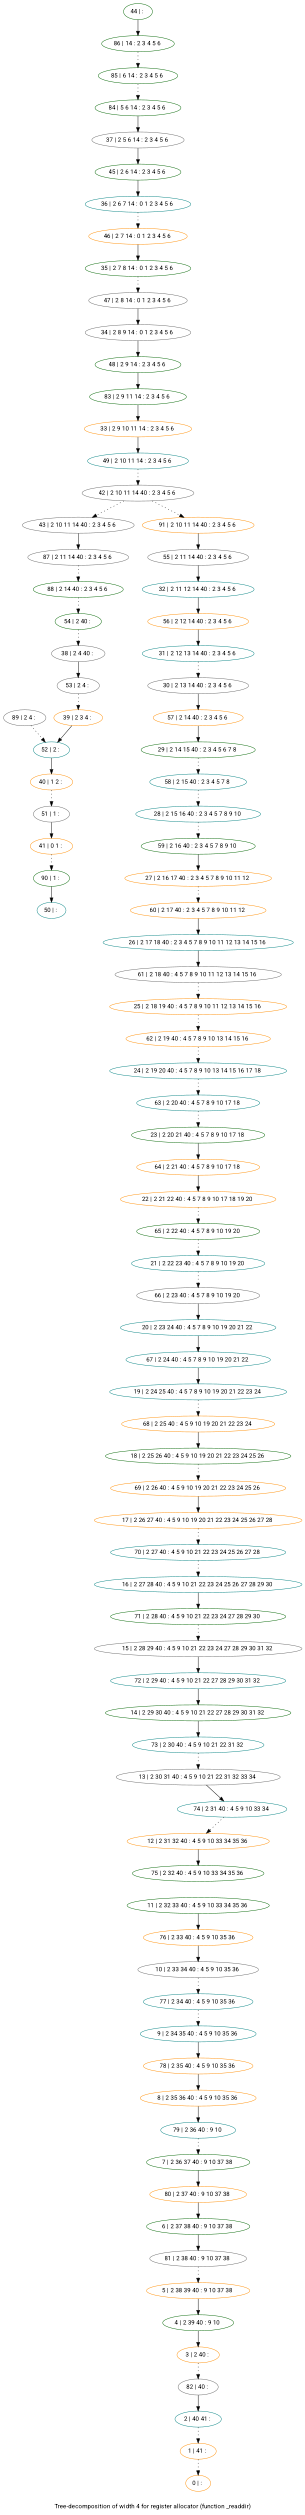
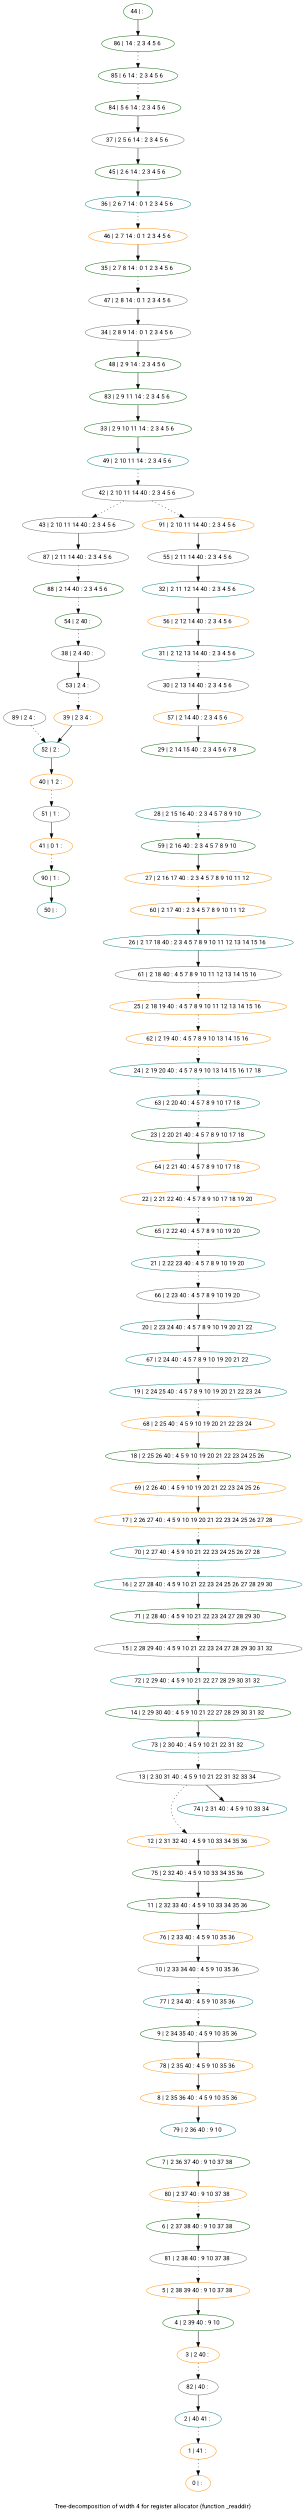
(138, 429) -> (138, 429)
(198, 782) -> none
(217, 1824) -> (171, 1807)
none -> (198, 1887)
(198, 2034) -> (198, 2034)
(198, 2144) -> none
(198, 2208) -> (198, 2208)
